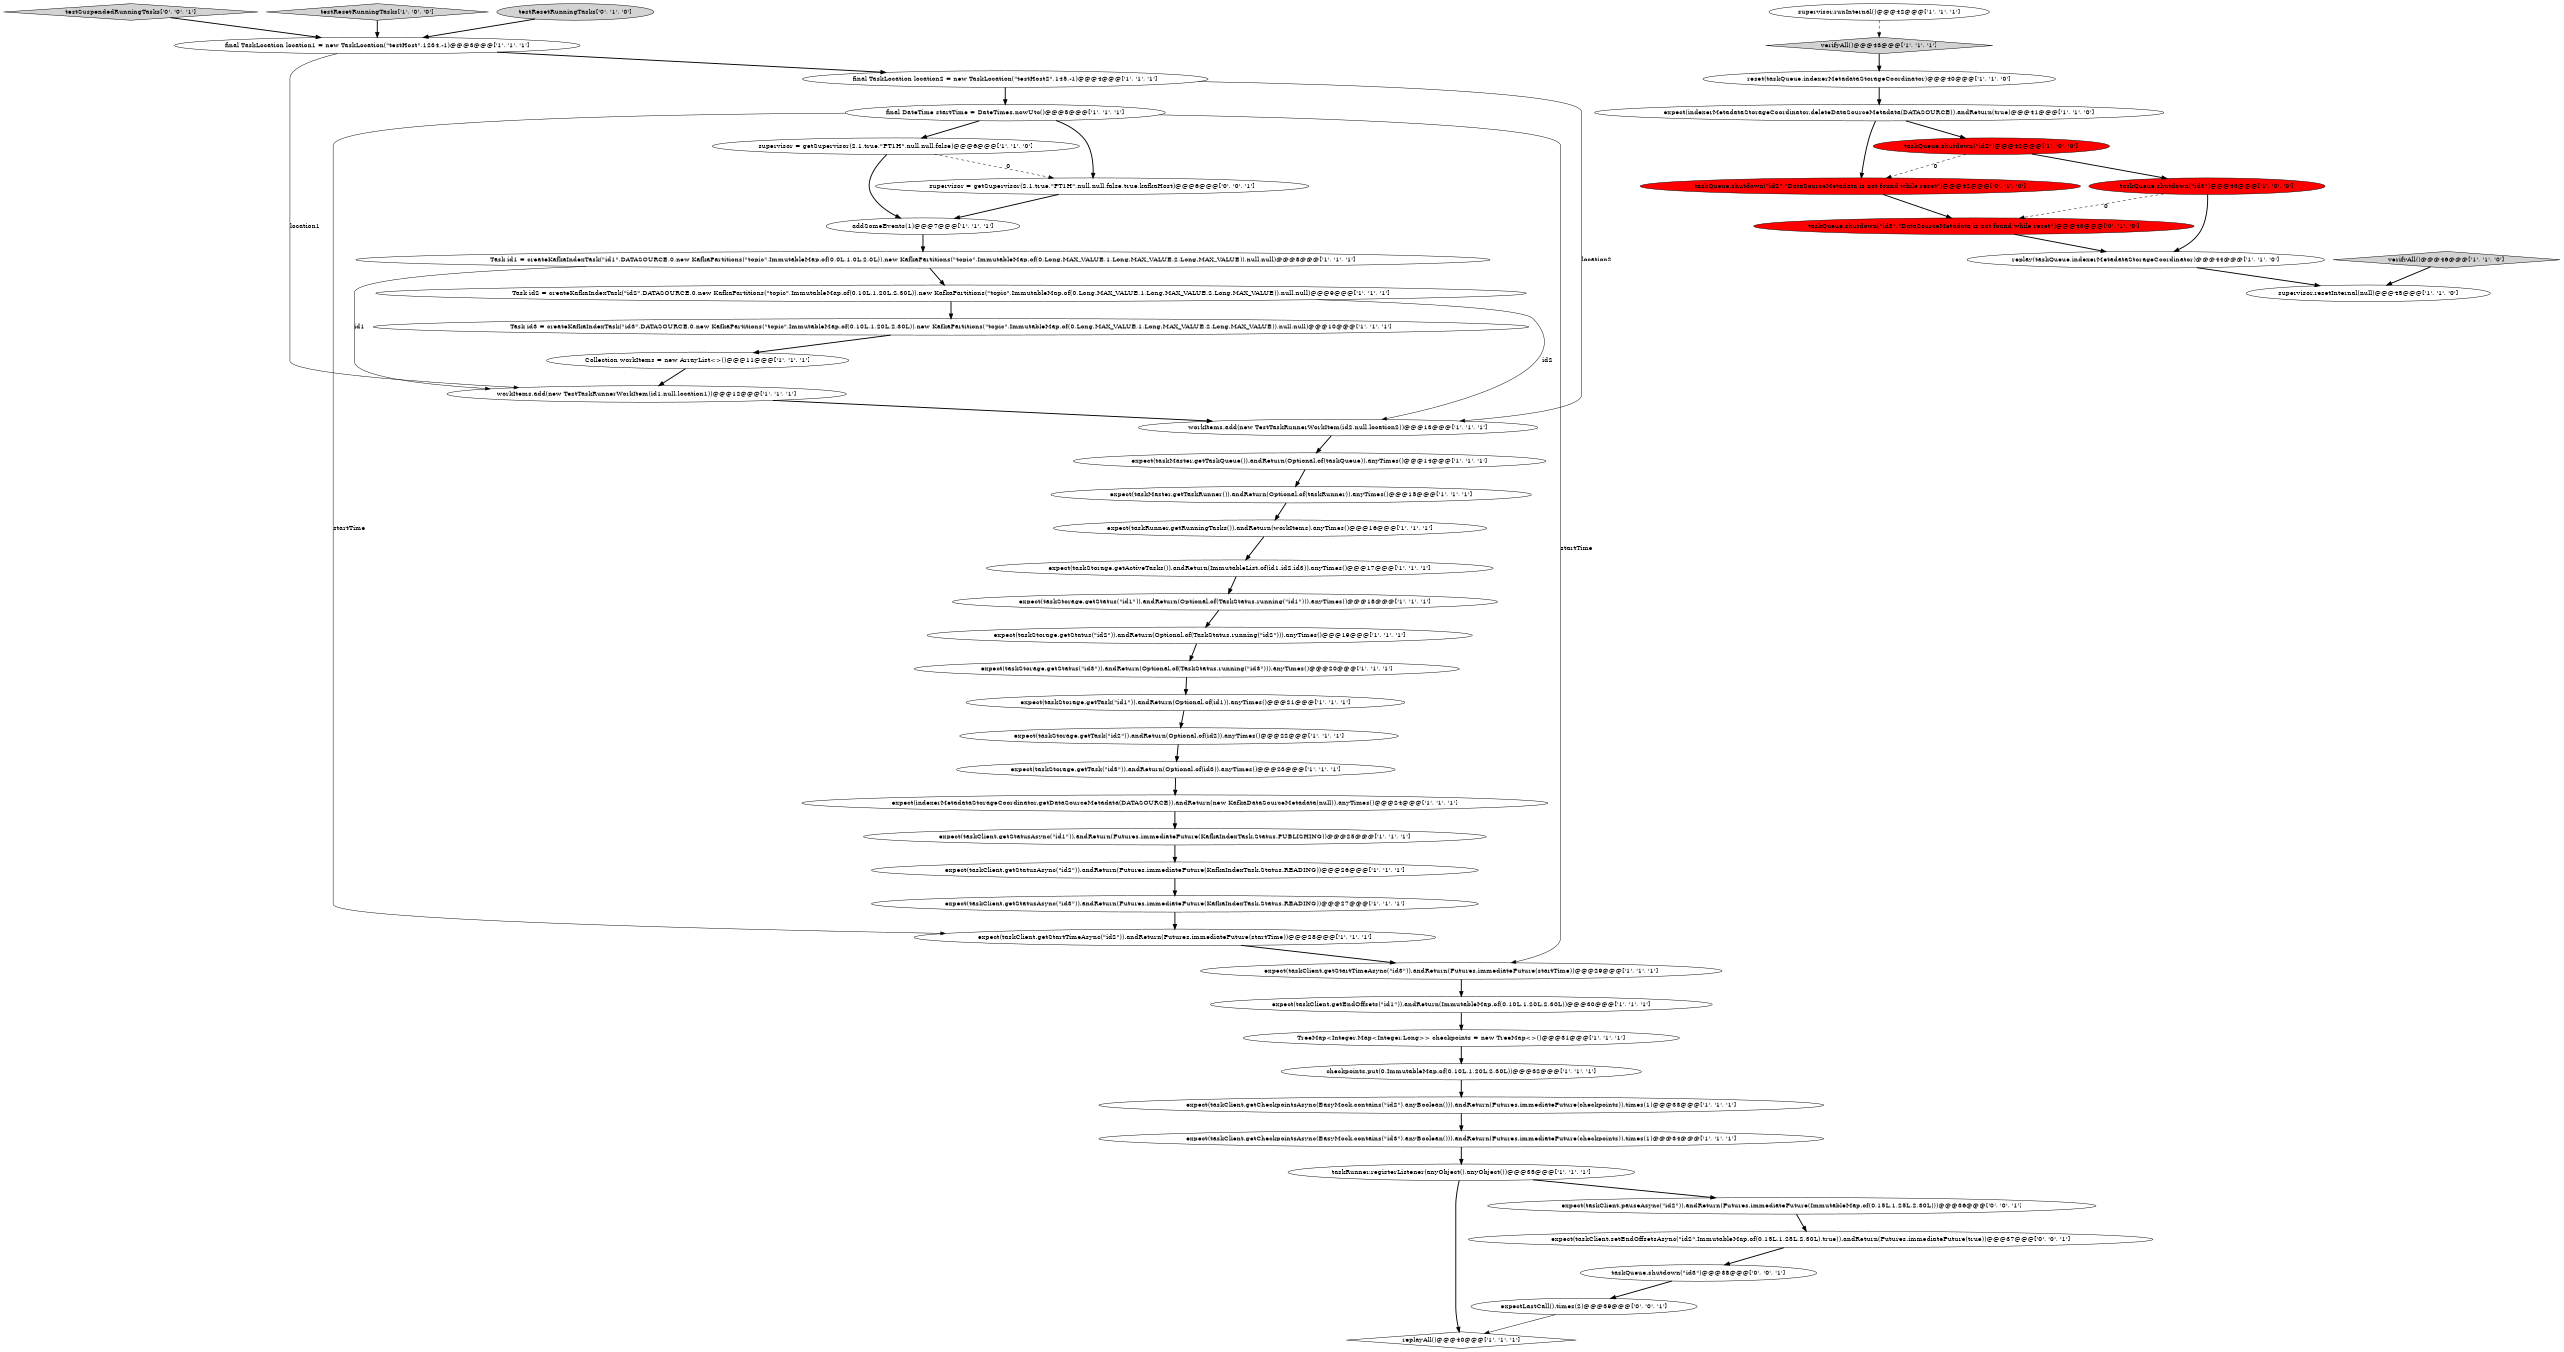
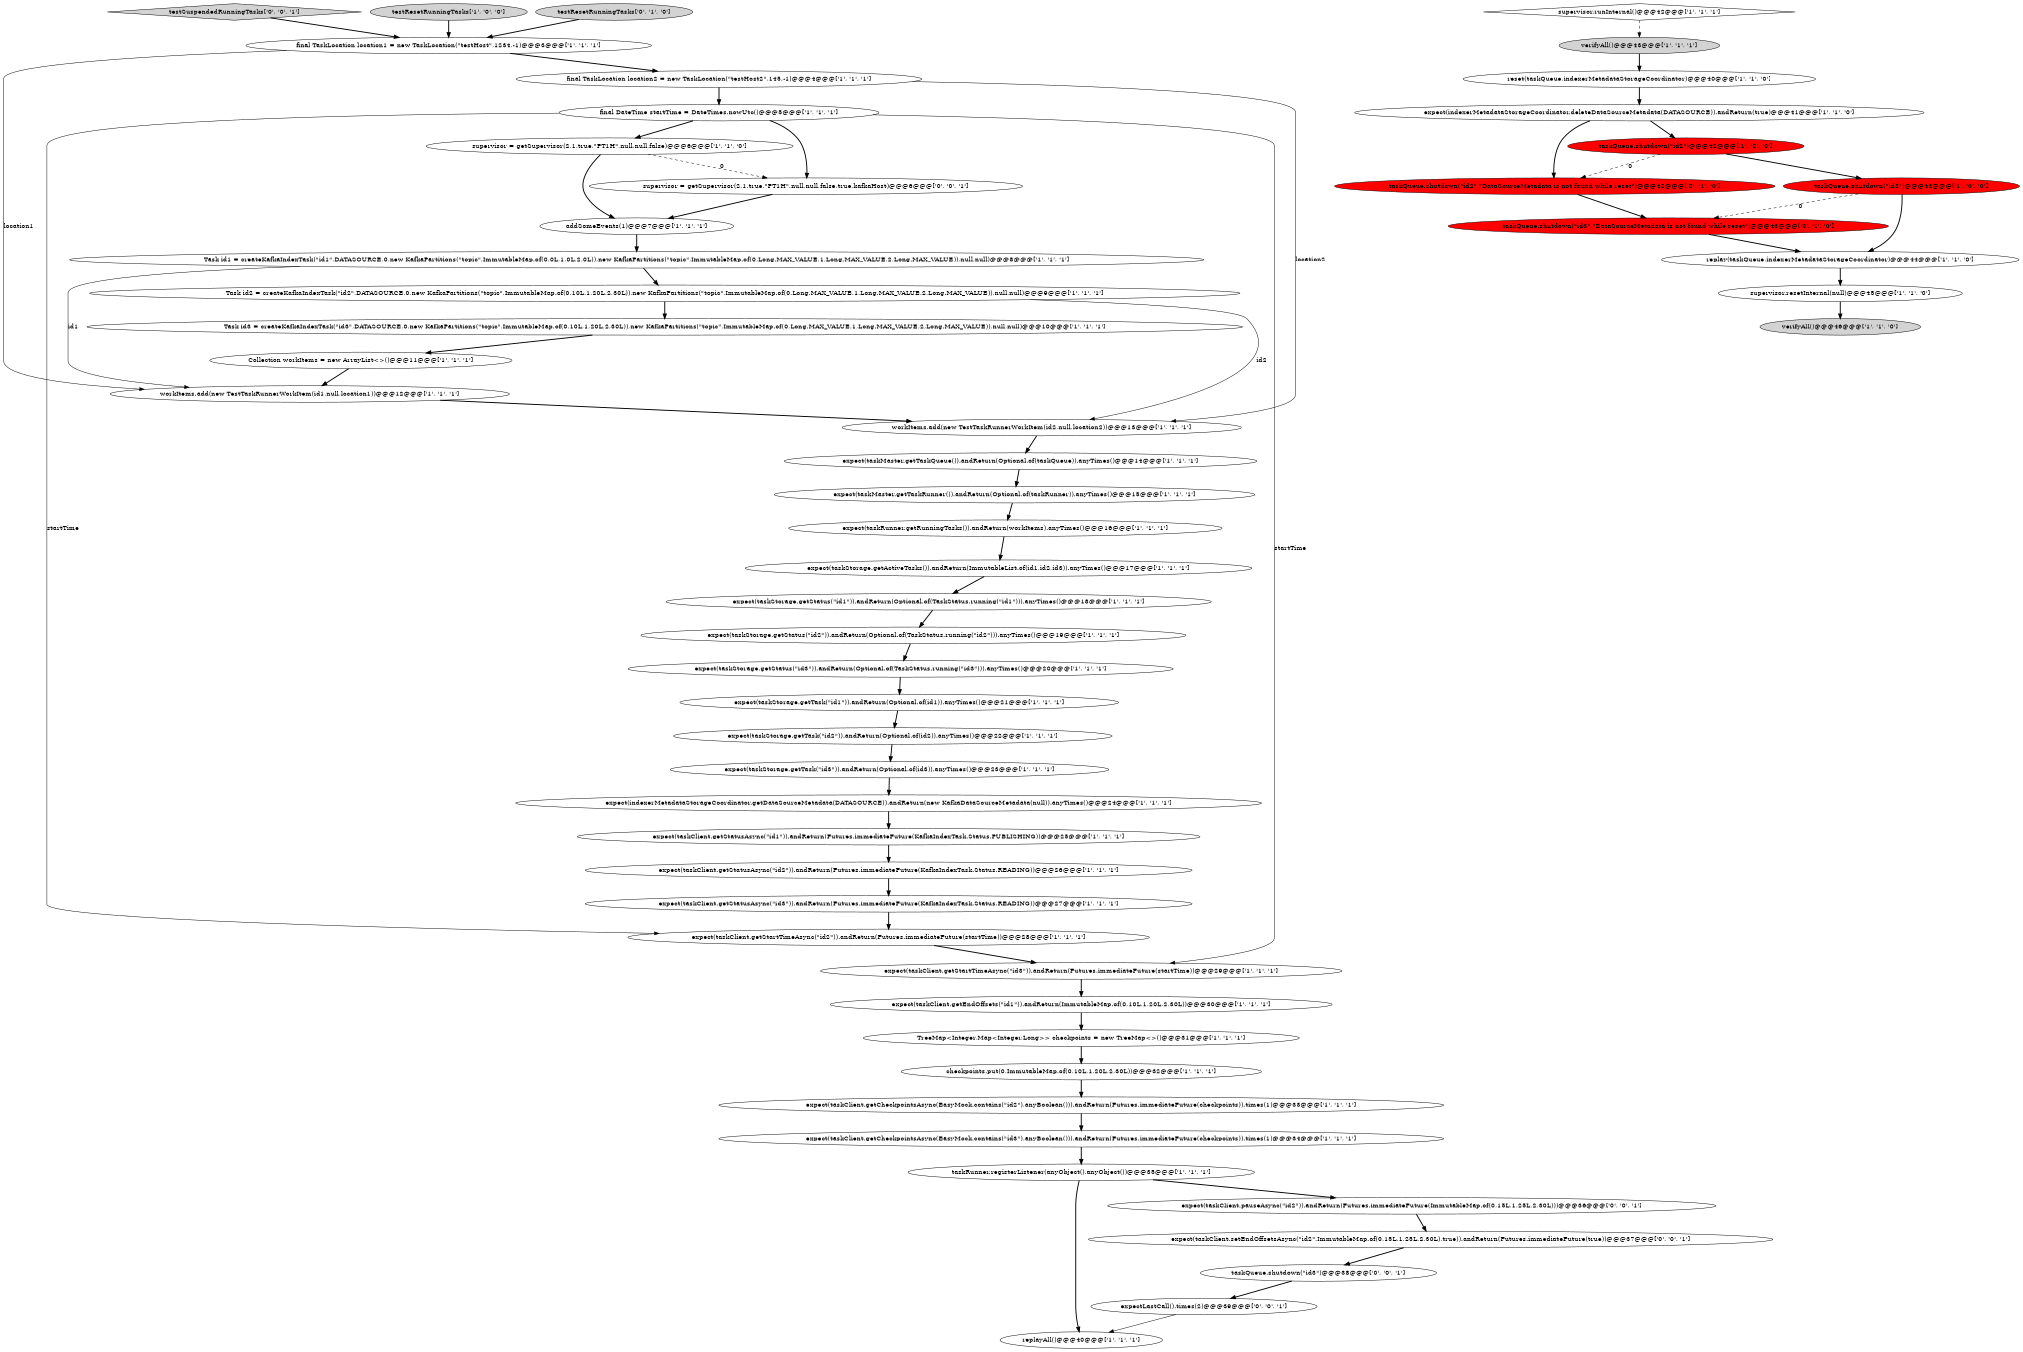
(377, 12) -> (449, 12)
(1879, 12) -> (1639, 12)
(1879, 46) -> (1639, 46)
(2447, 260) -> (1840, 327)
(2411, 275) -> (1840, 308)
(1461, 1340) -> (1081, 1340)
